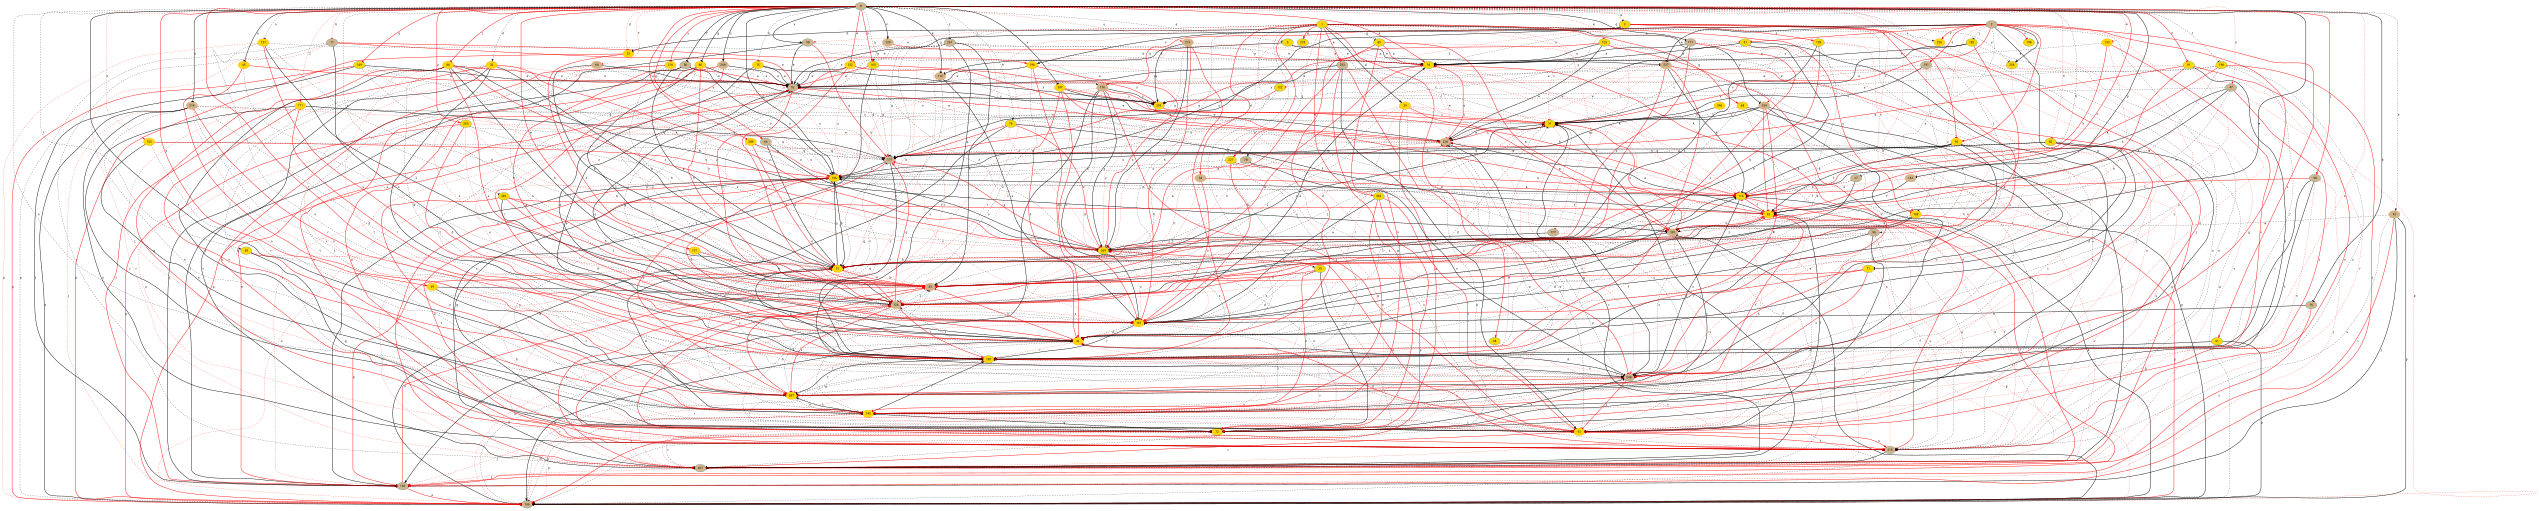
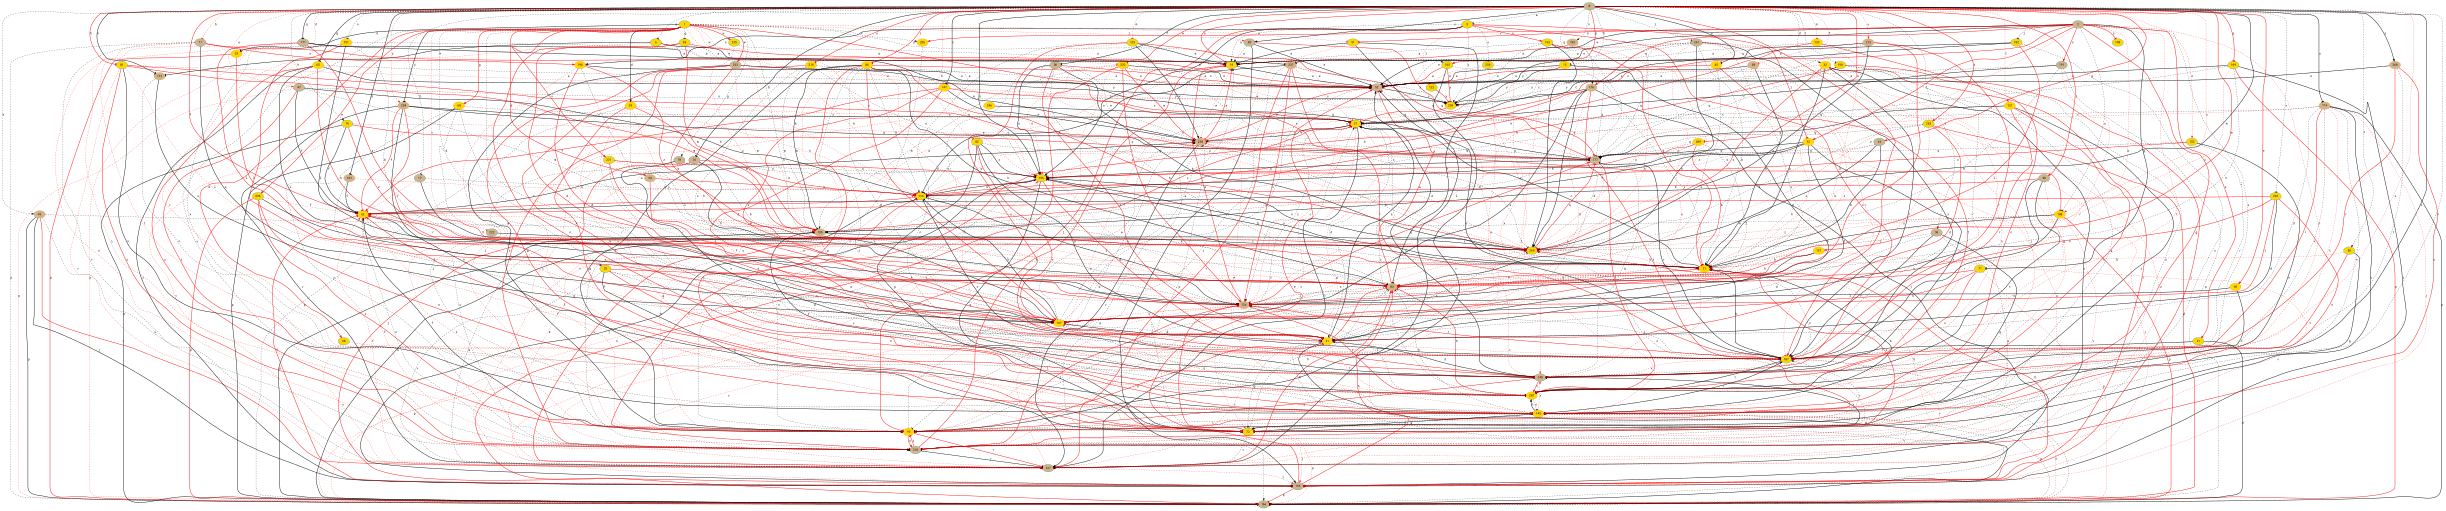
(882, 18) -> (1587, 26)
(2033, 35) -> none
(149, 142) -> (2192, 142)
none -> (859, 167)
(1293, 205) -> (1175, 213)
(452, 241) -> (585, 400)
